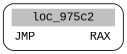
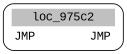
(62, 36) -> (62, 36)
